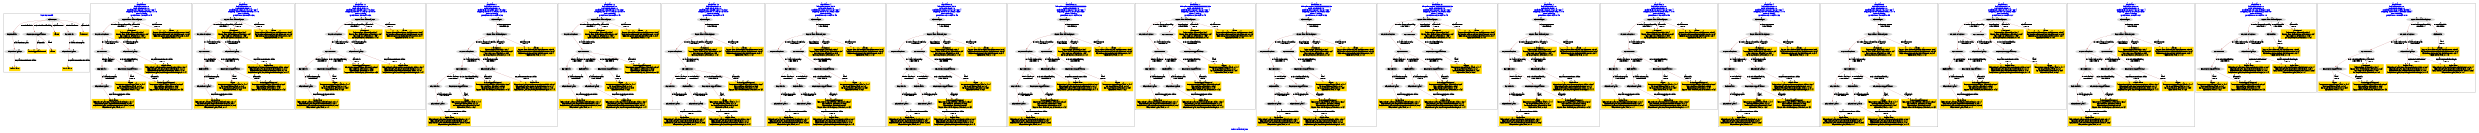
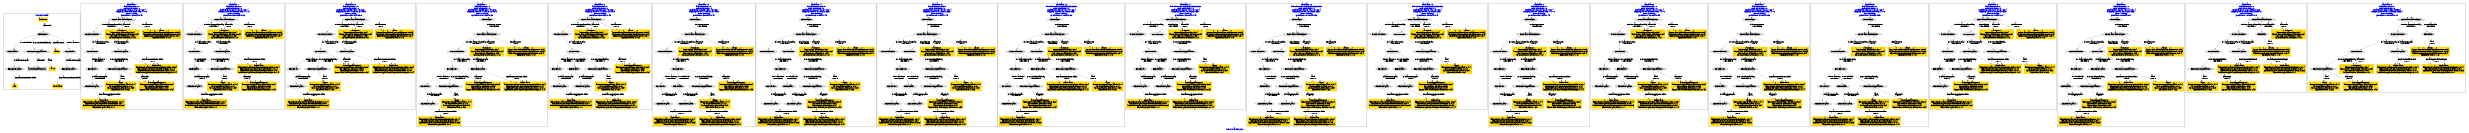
(74, 22) -> (43, 26)
(37, 52) -> (37, 69)
(15, 69) -> (15, 86)
